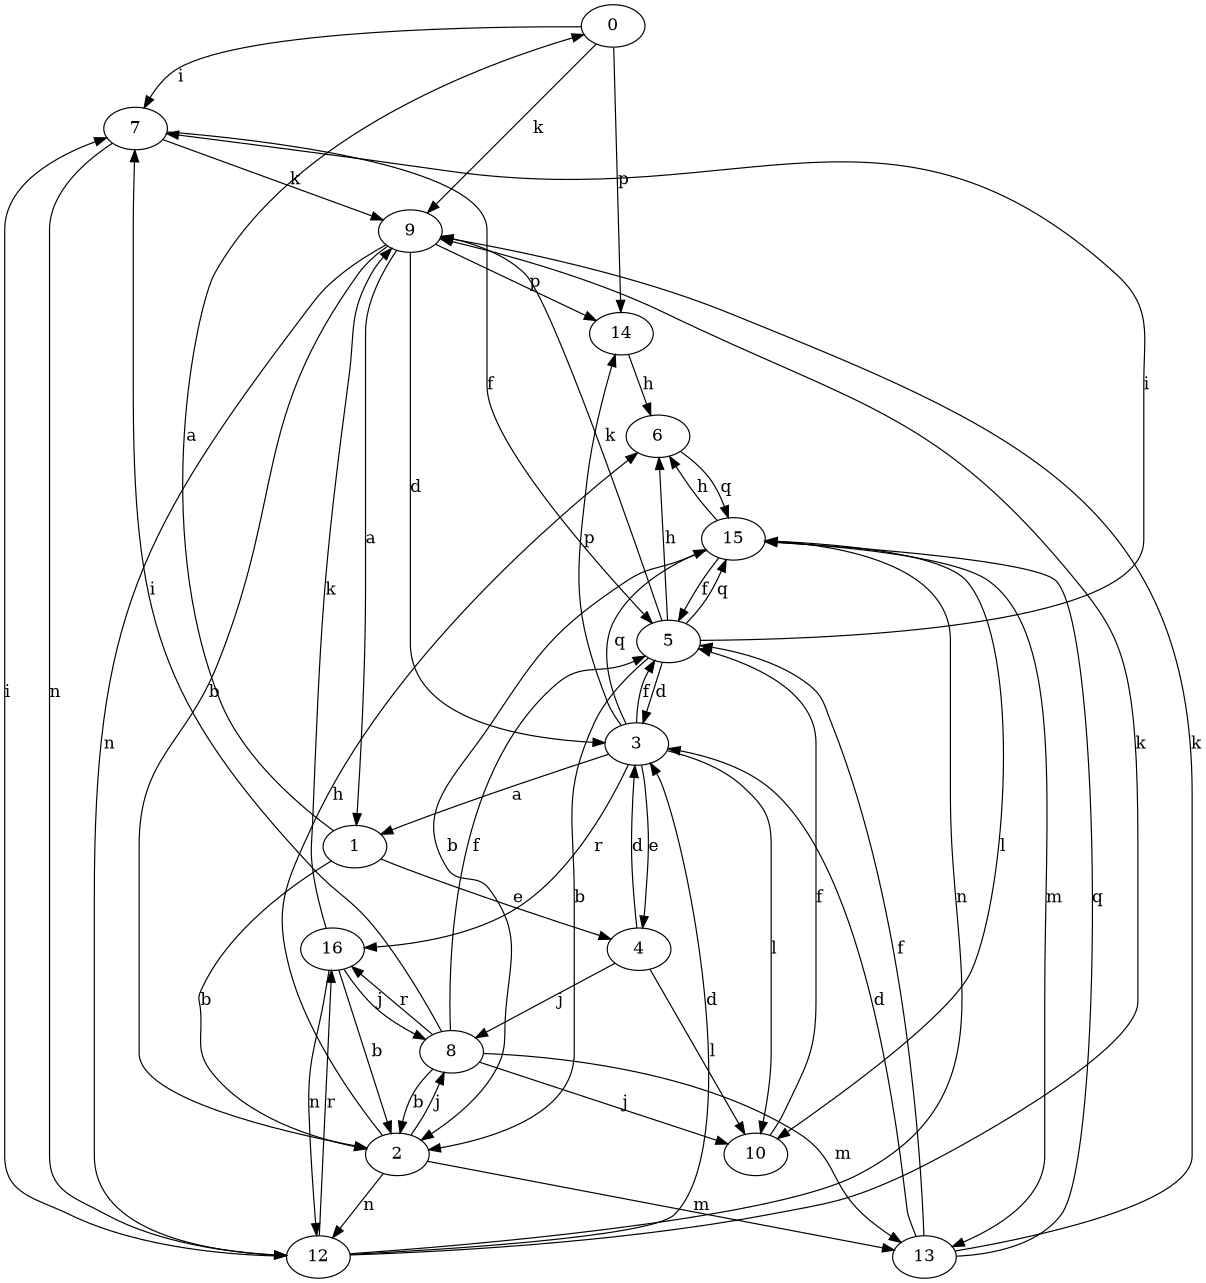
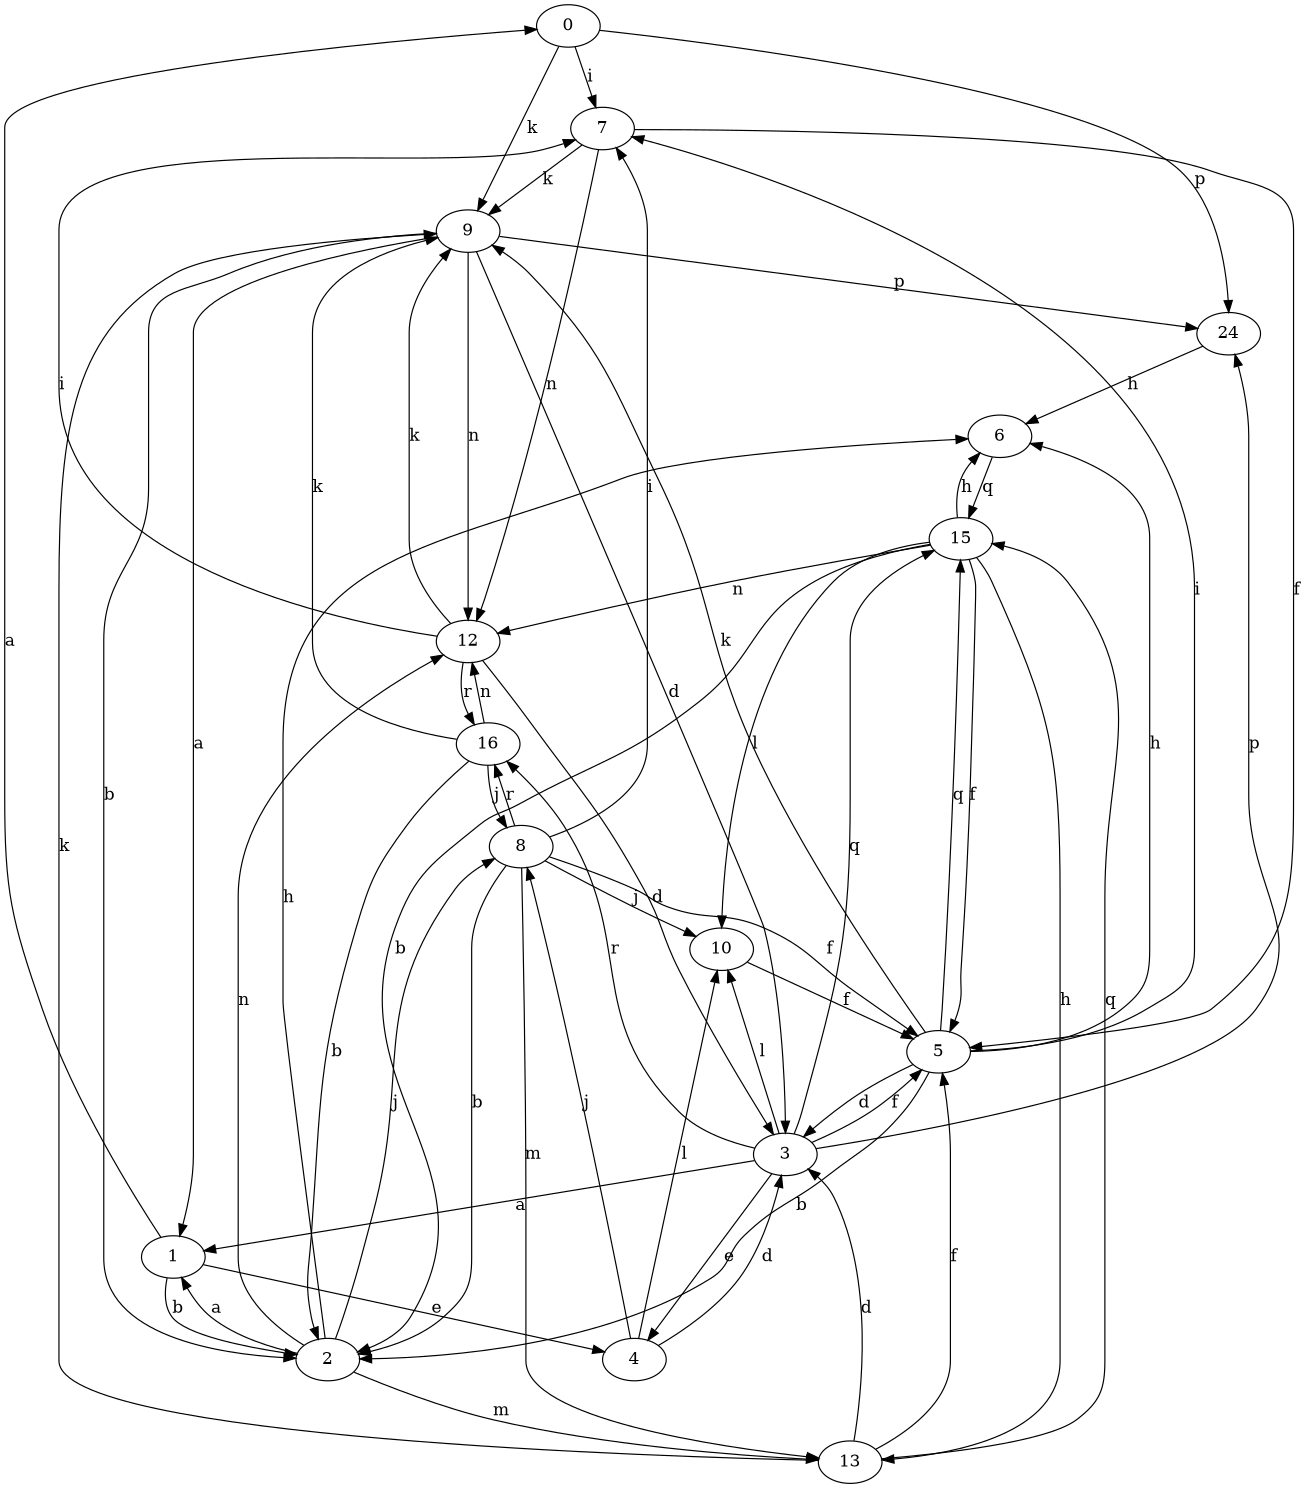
(621, 334) -> (1229, 334)
(1054, 898) -> (1066, 1001)
(950, 1075) -> (719, 584)
none -> (235, 1332)
